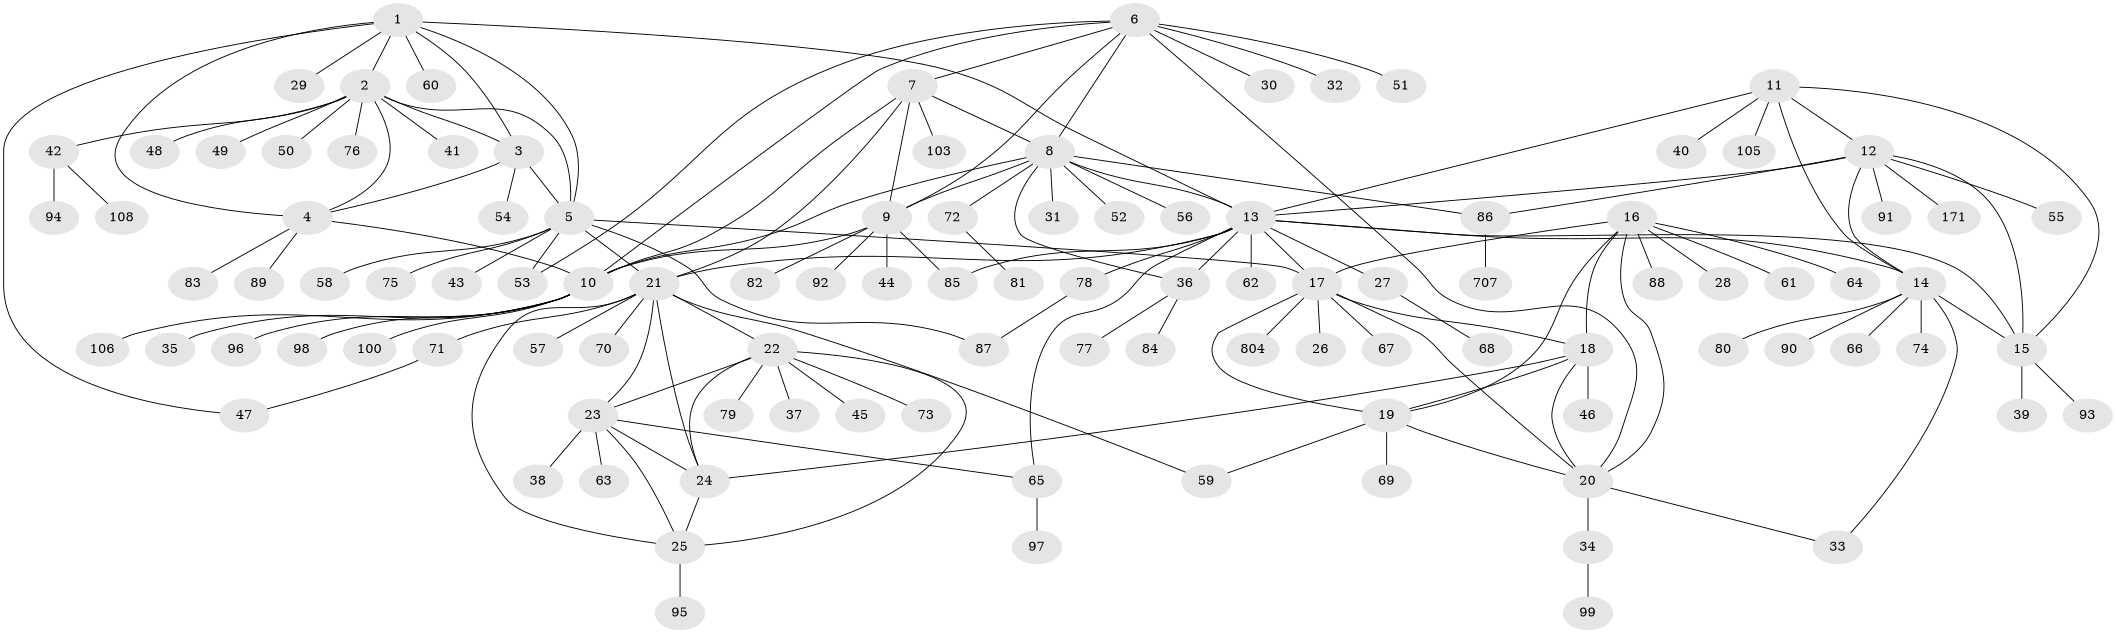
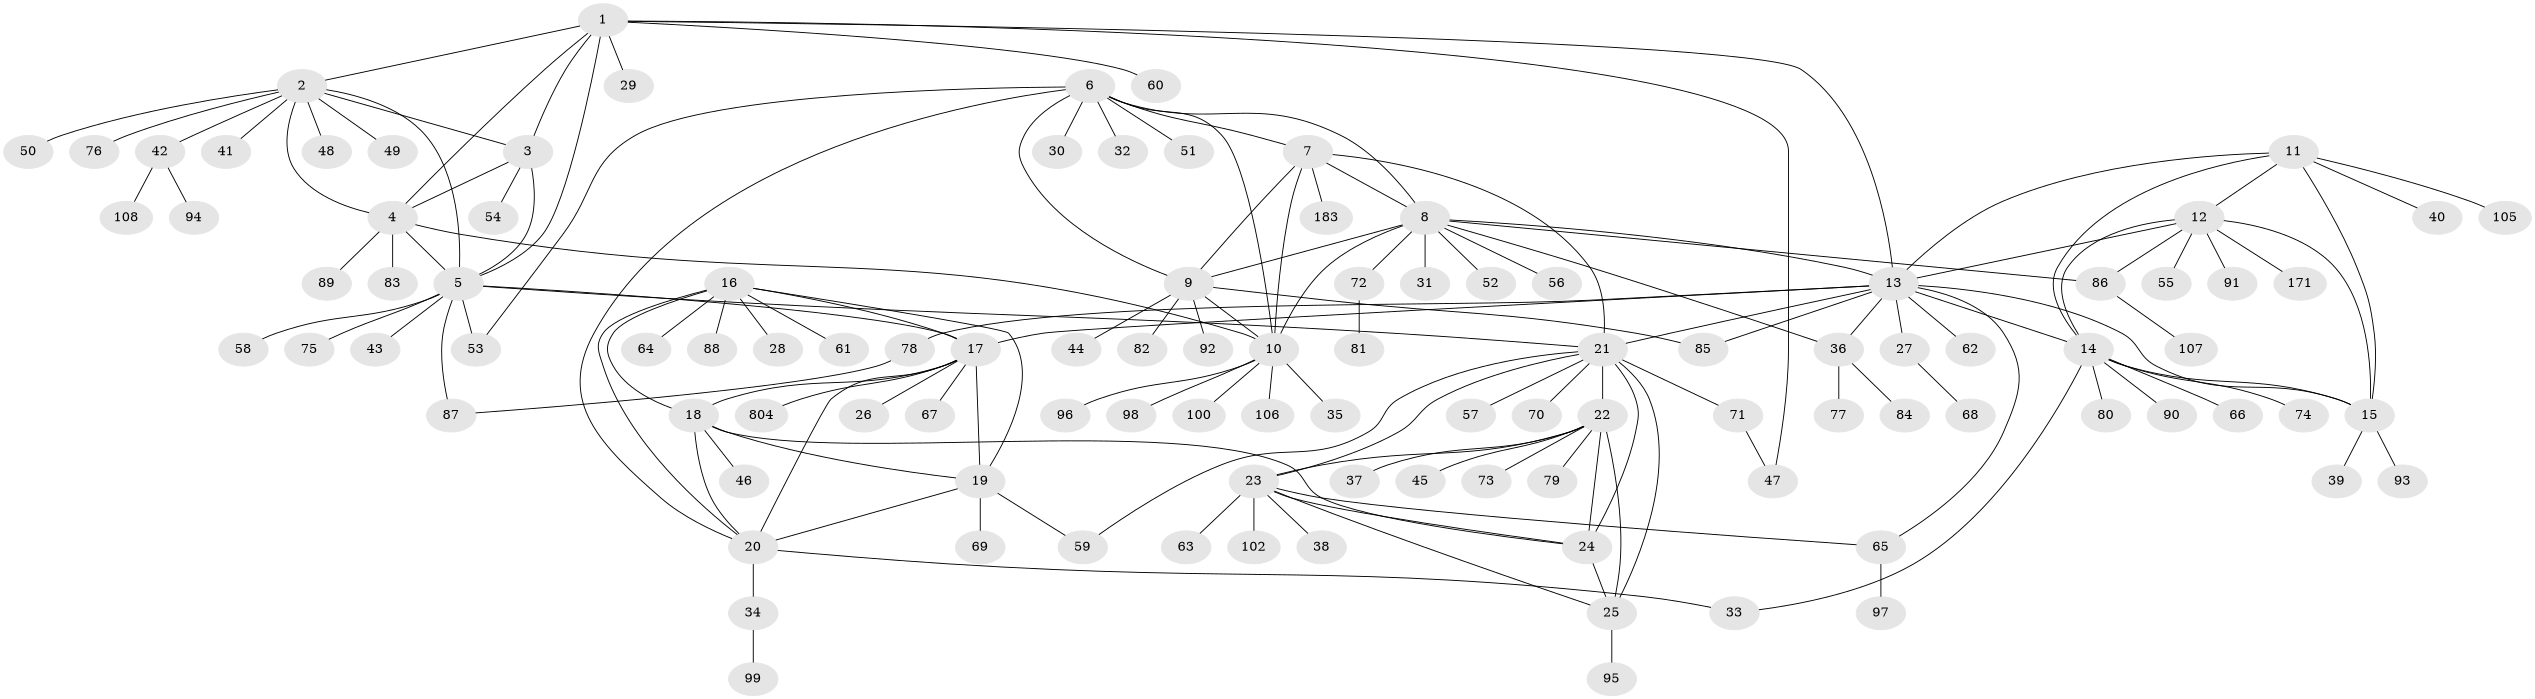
(939, 152) -> (1326, 218)
none -> (426, 251)
(1485, 284) -> (2191, 350)
none -> (1254, 547)
